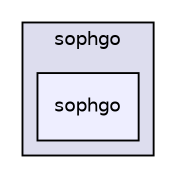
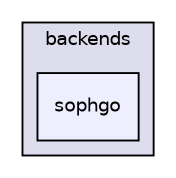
(88, 40) -> (88, 40)
